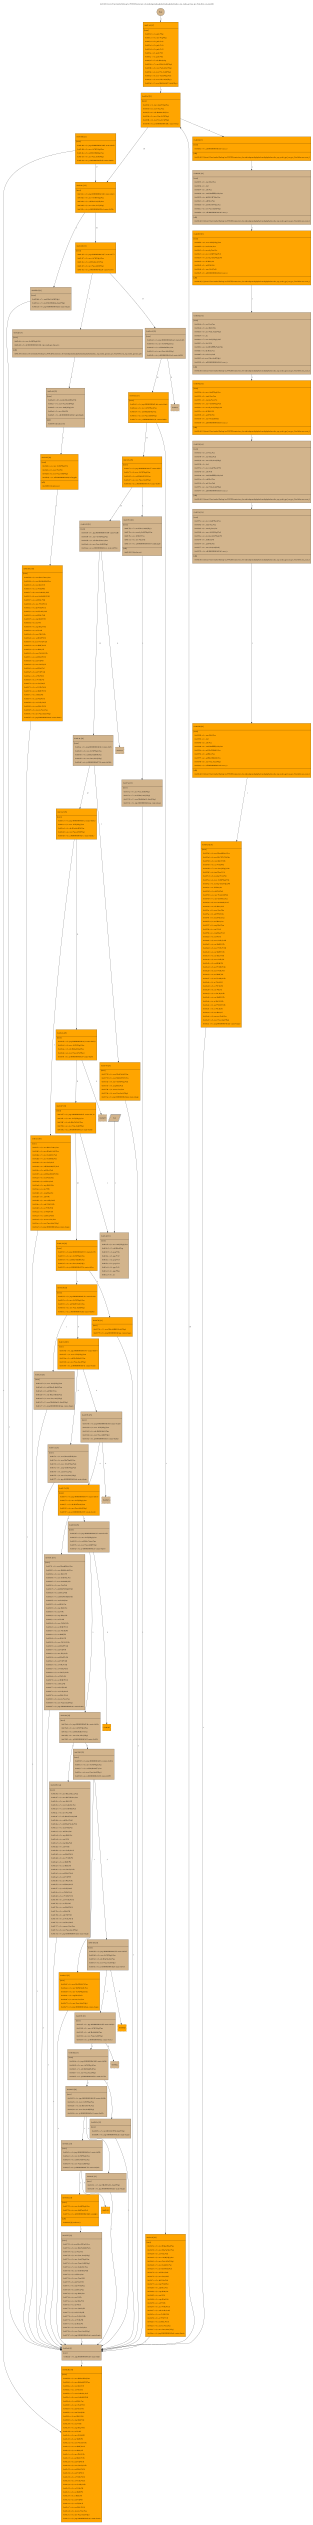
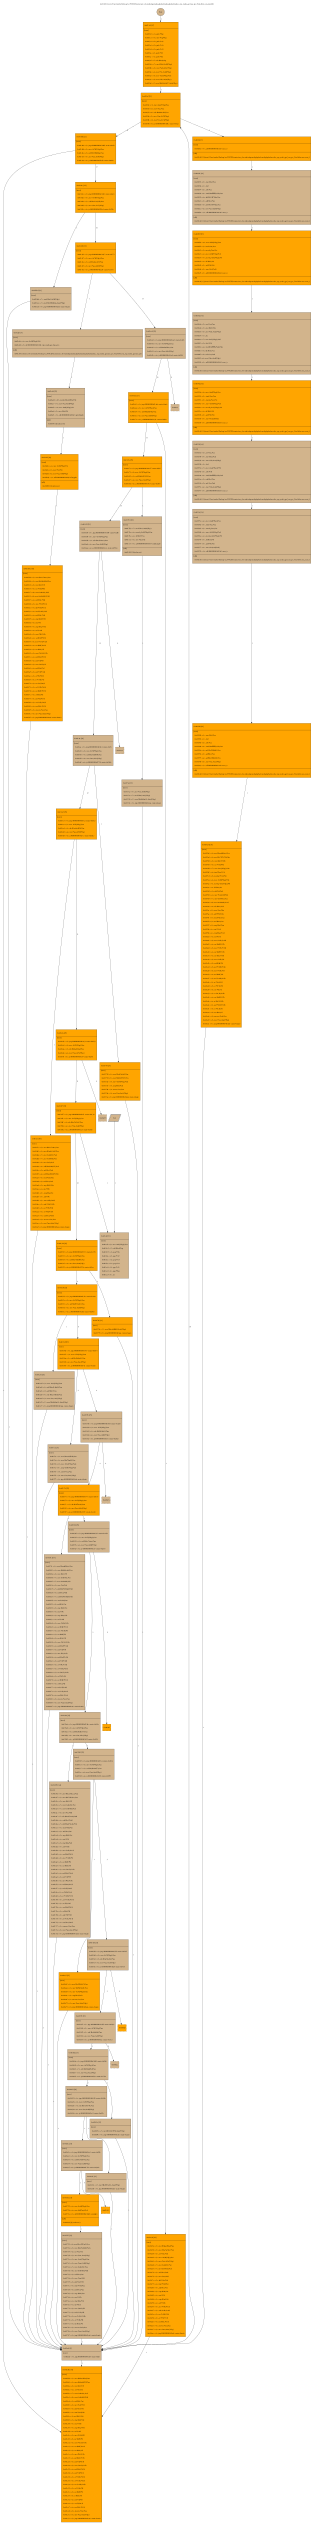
(128, 154) -> (129, 129)
(128, 2348) -> (128, 2377)
